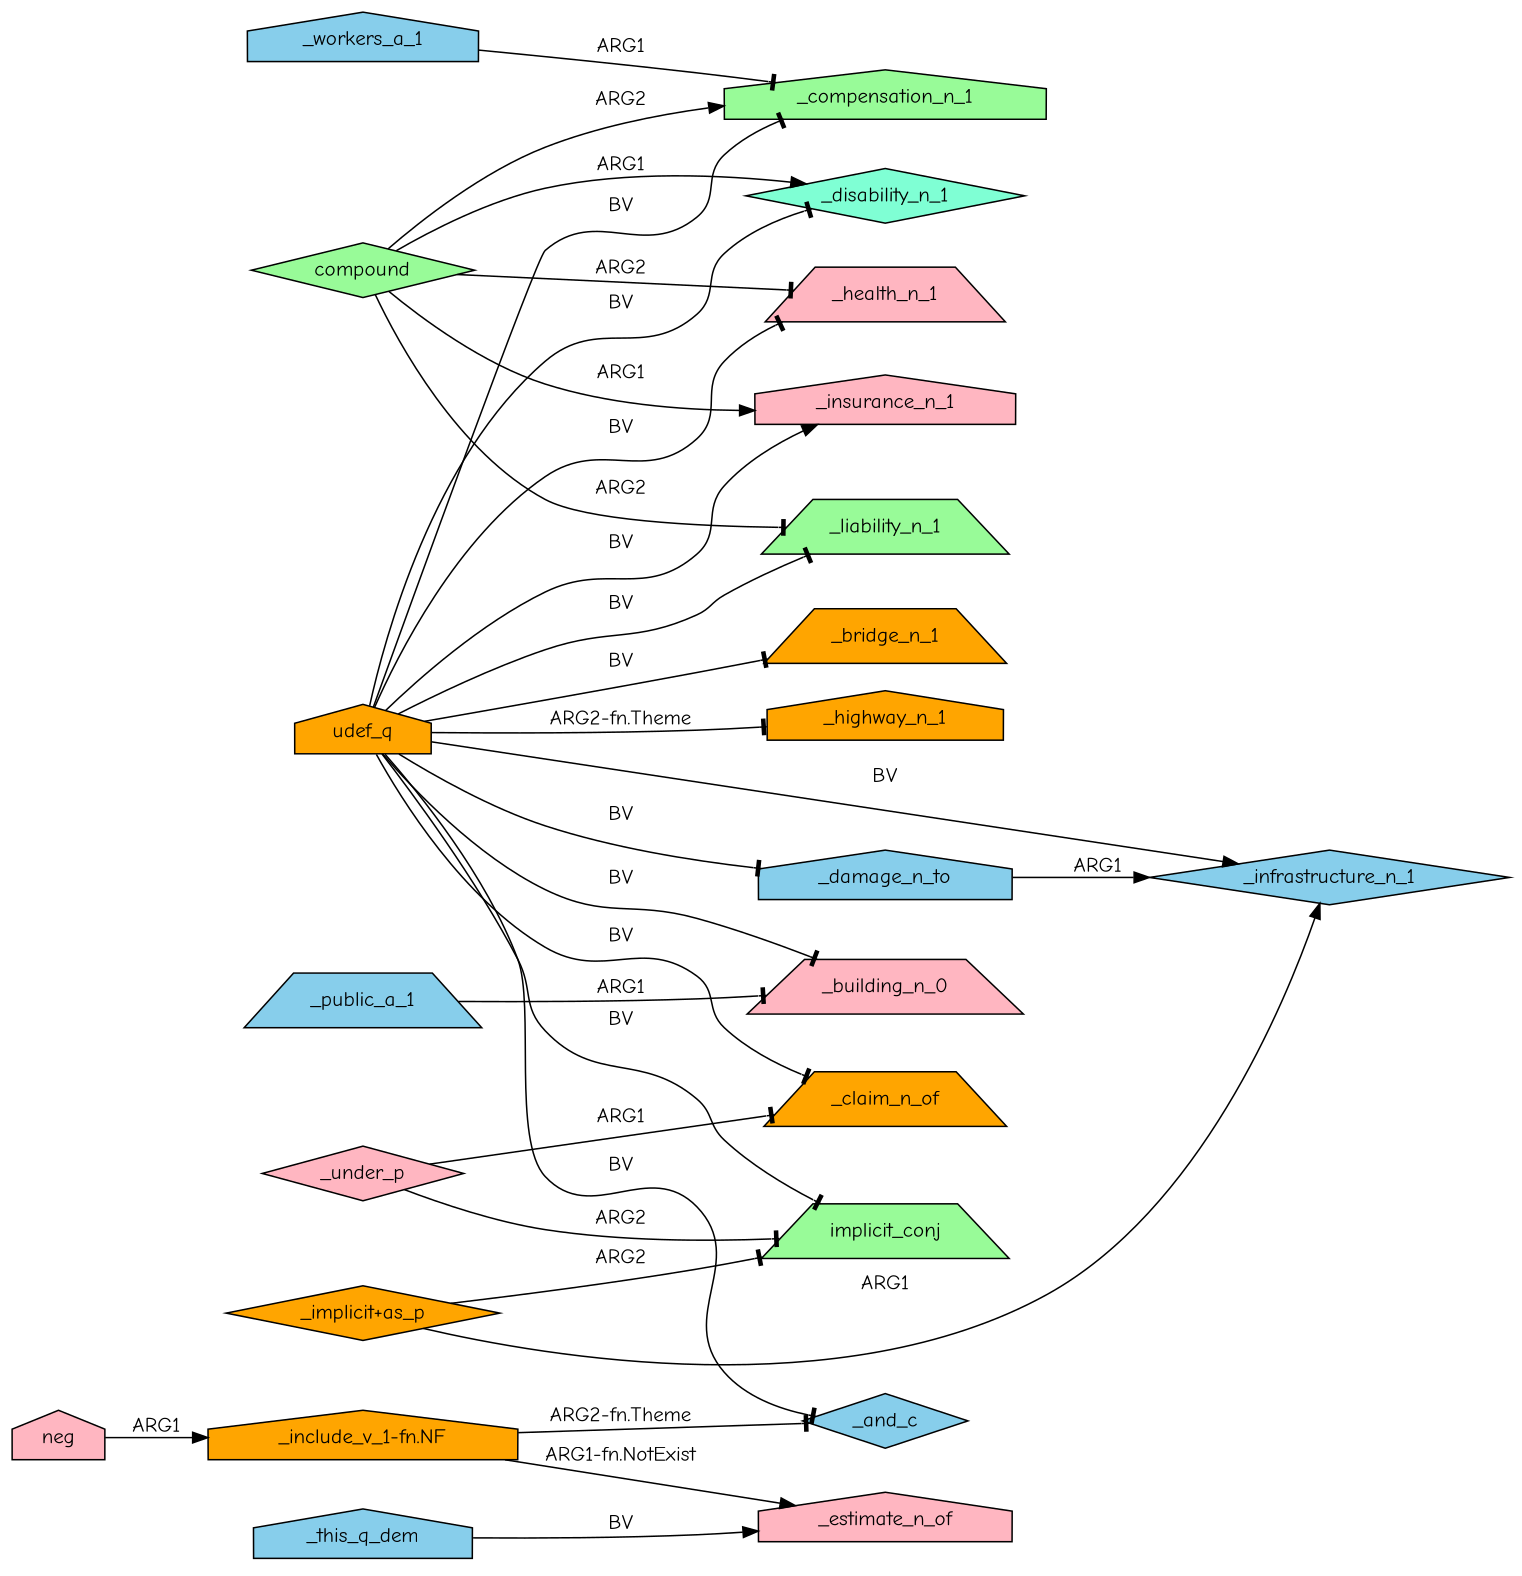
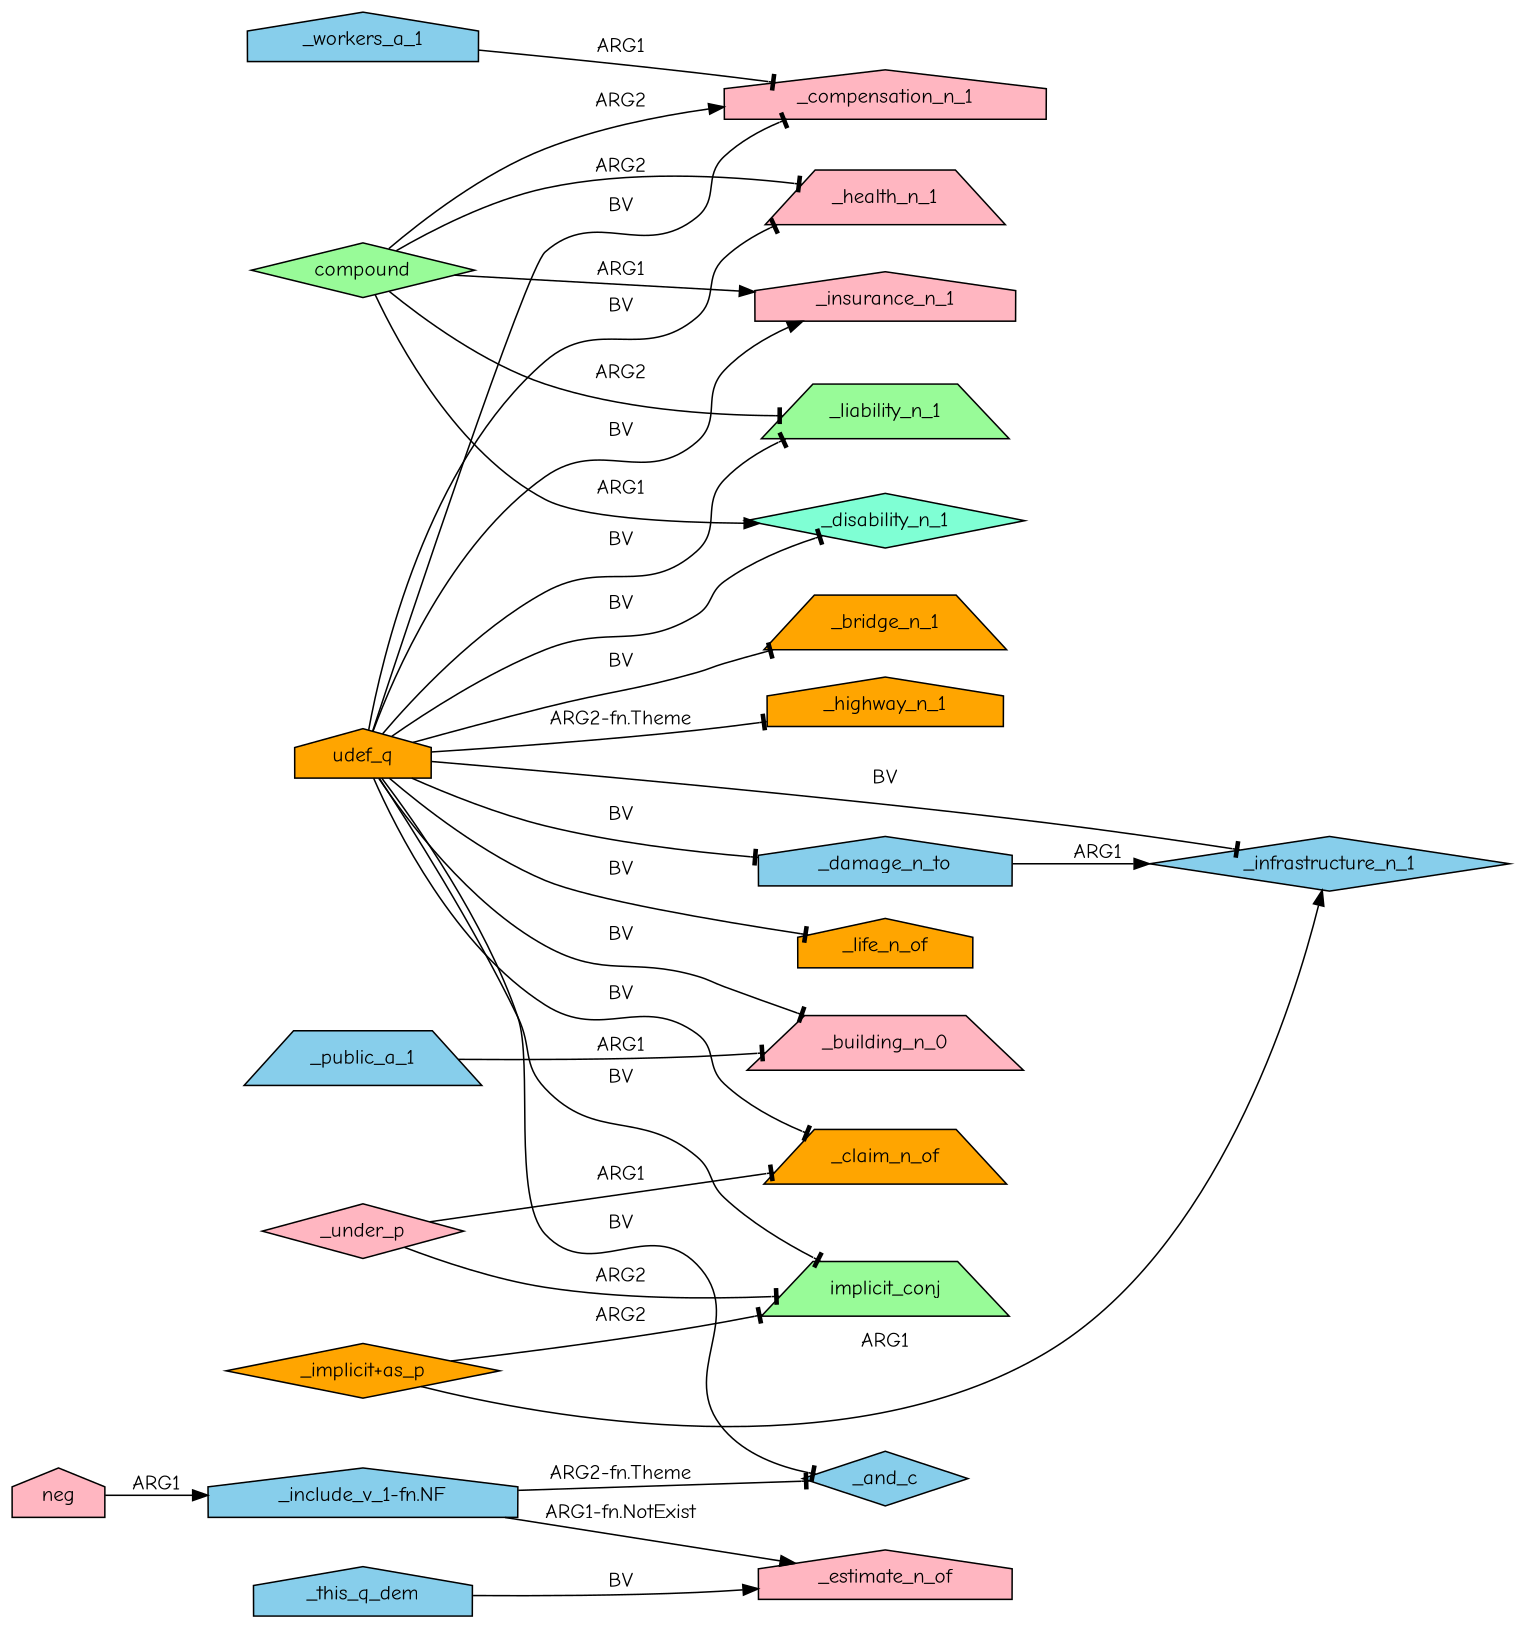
(885, 97) -> (885, 97)
(827, 802) -> (832, 799)
none -> (885, 946)
(363, 1438) -> (363, 1495)
